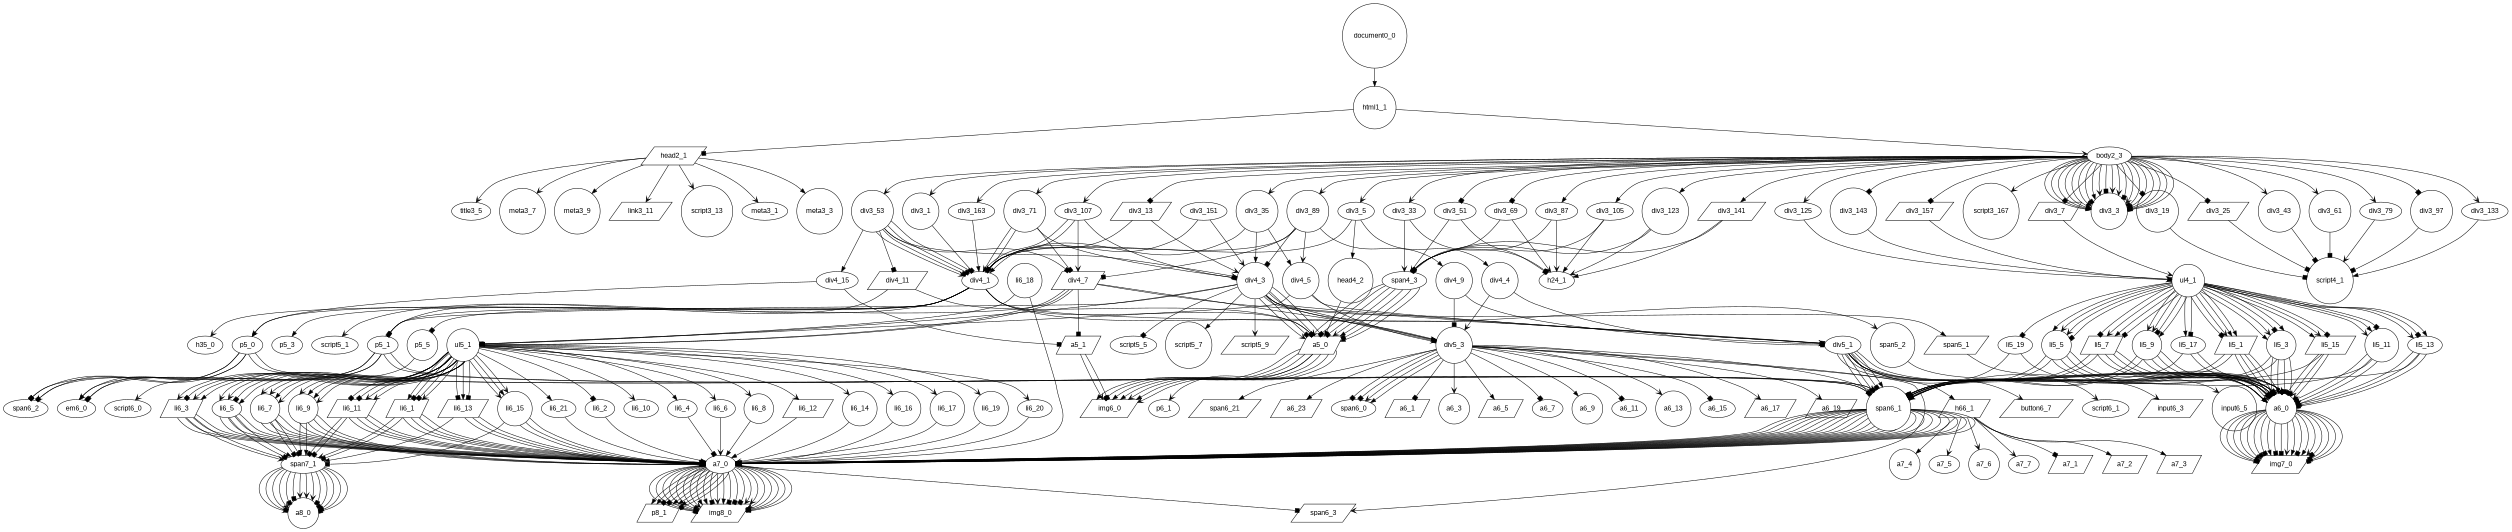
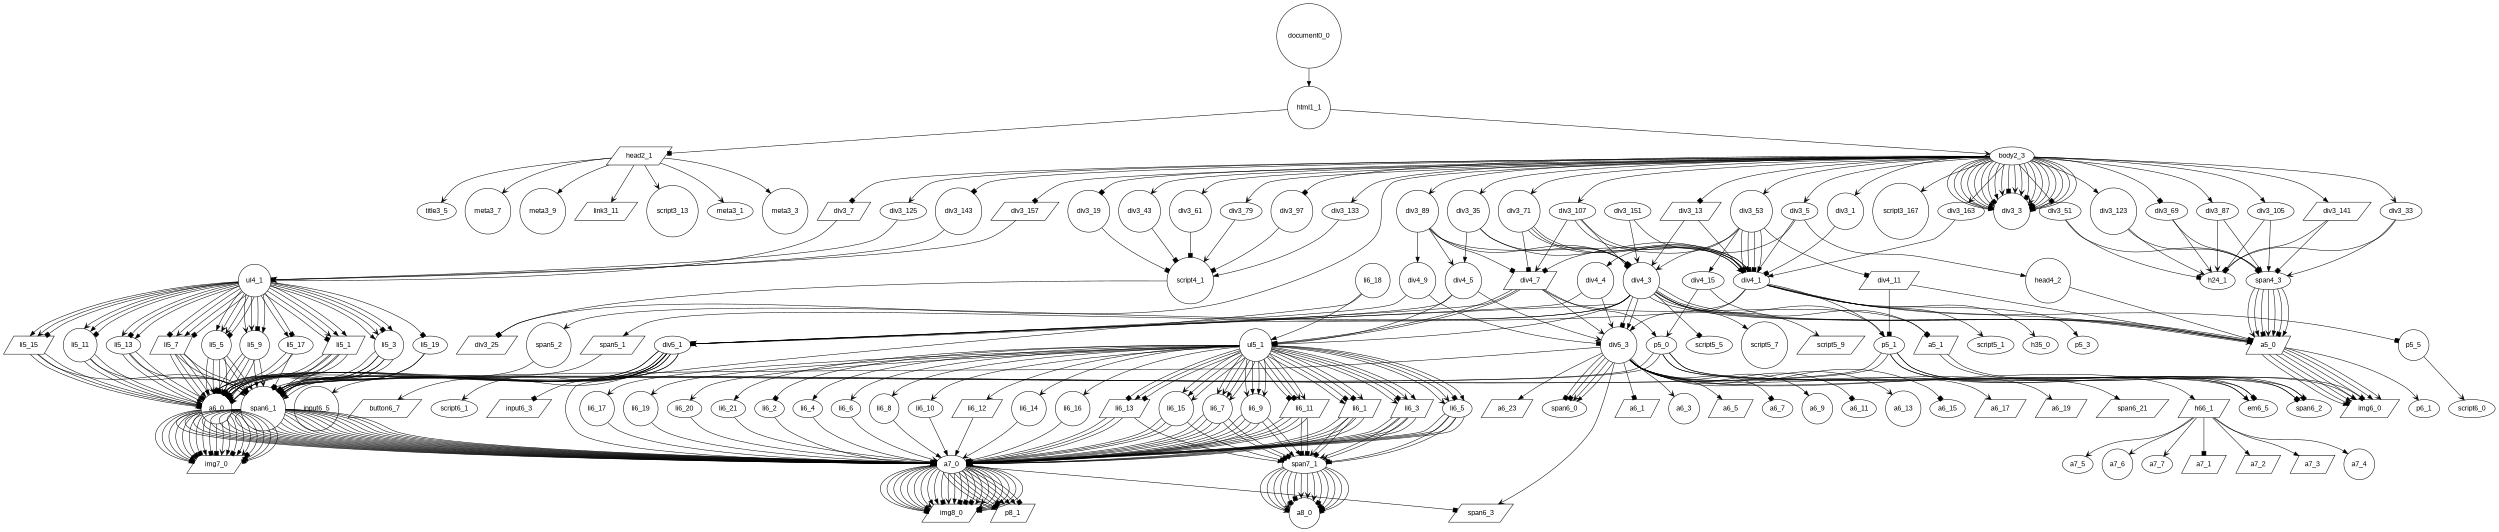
(2265, 246) -> (832, 287)
(2000, 380) -> (604, 379)
(77, 409) -> (2258, 409)
none -> (937, 434)
